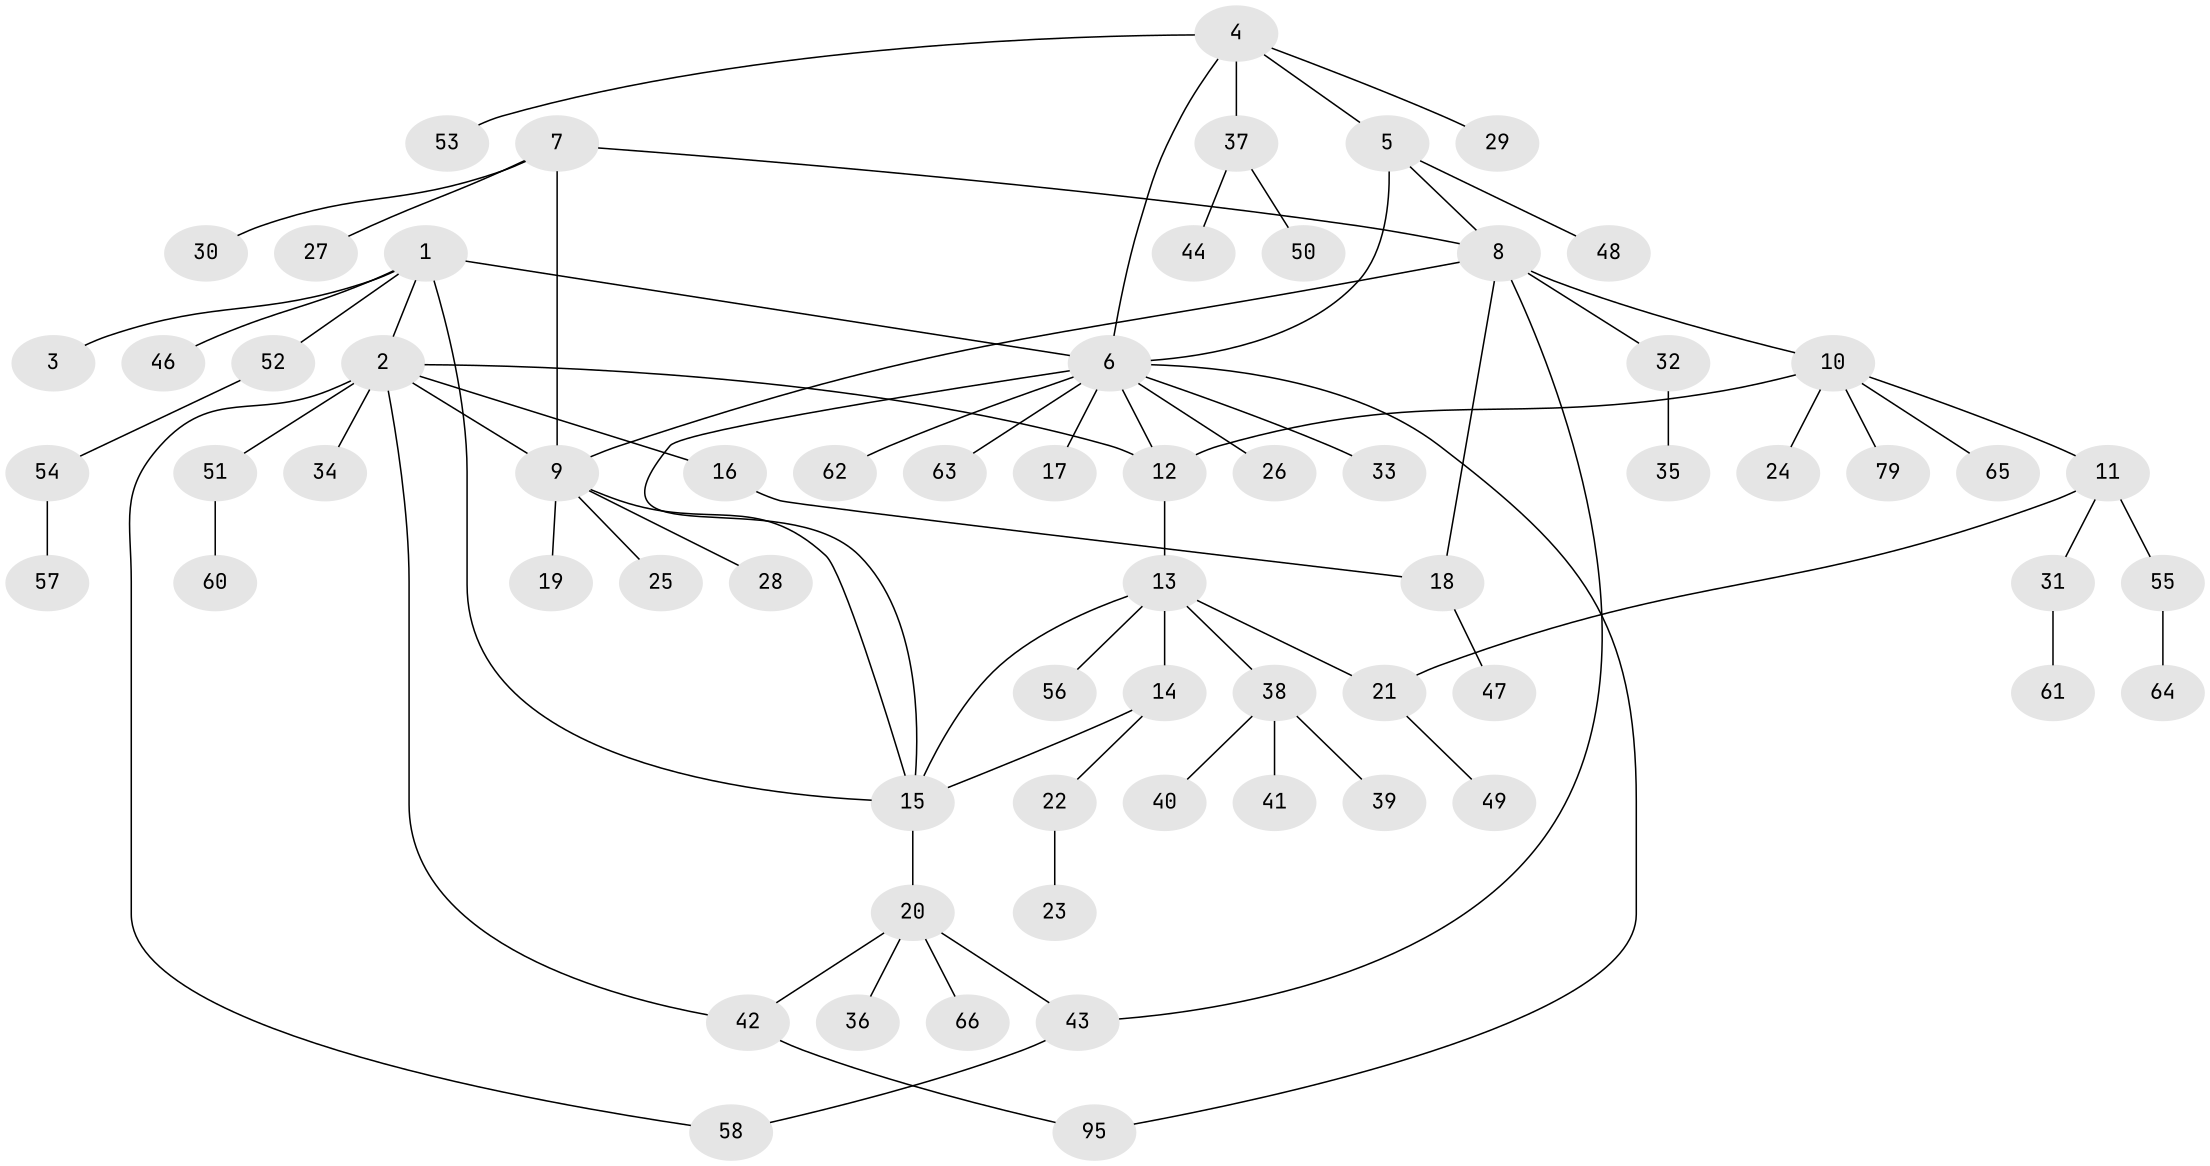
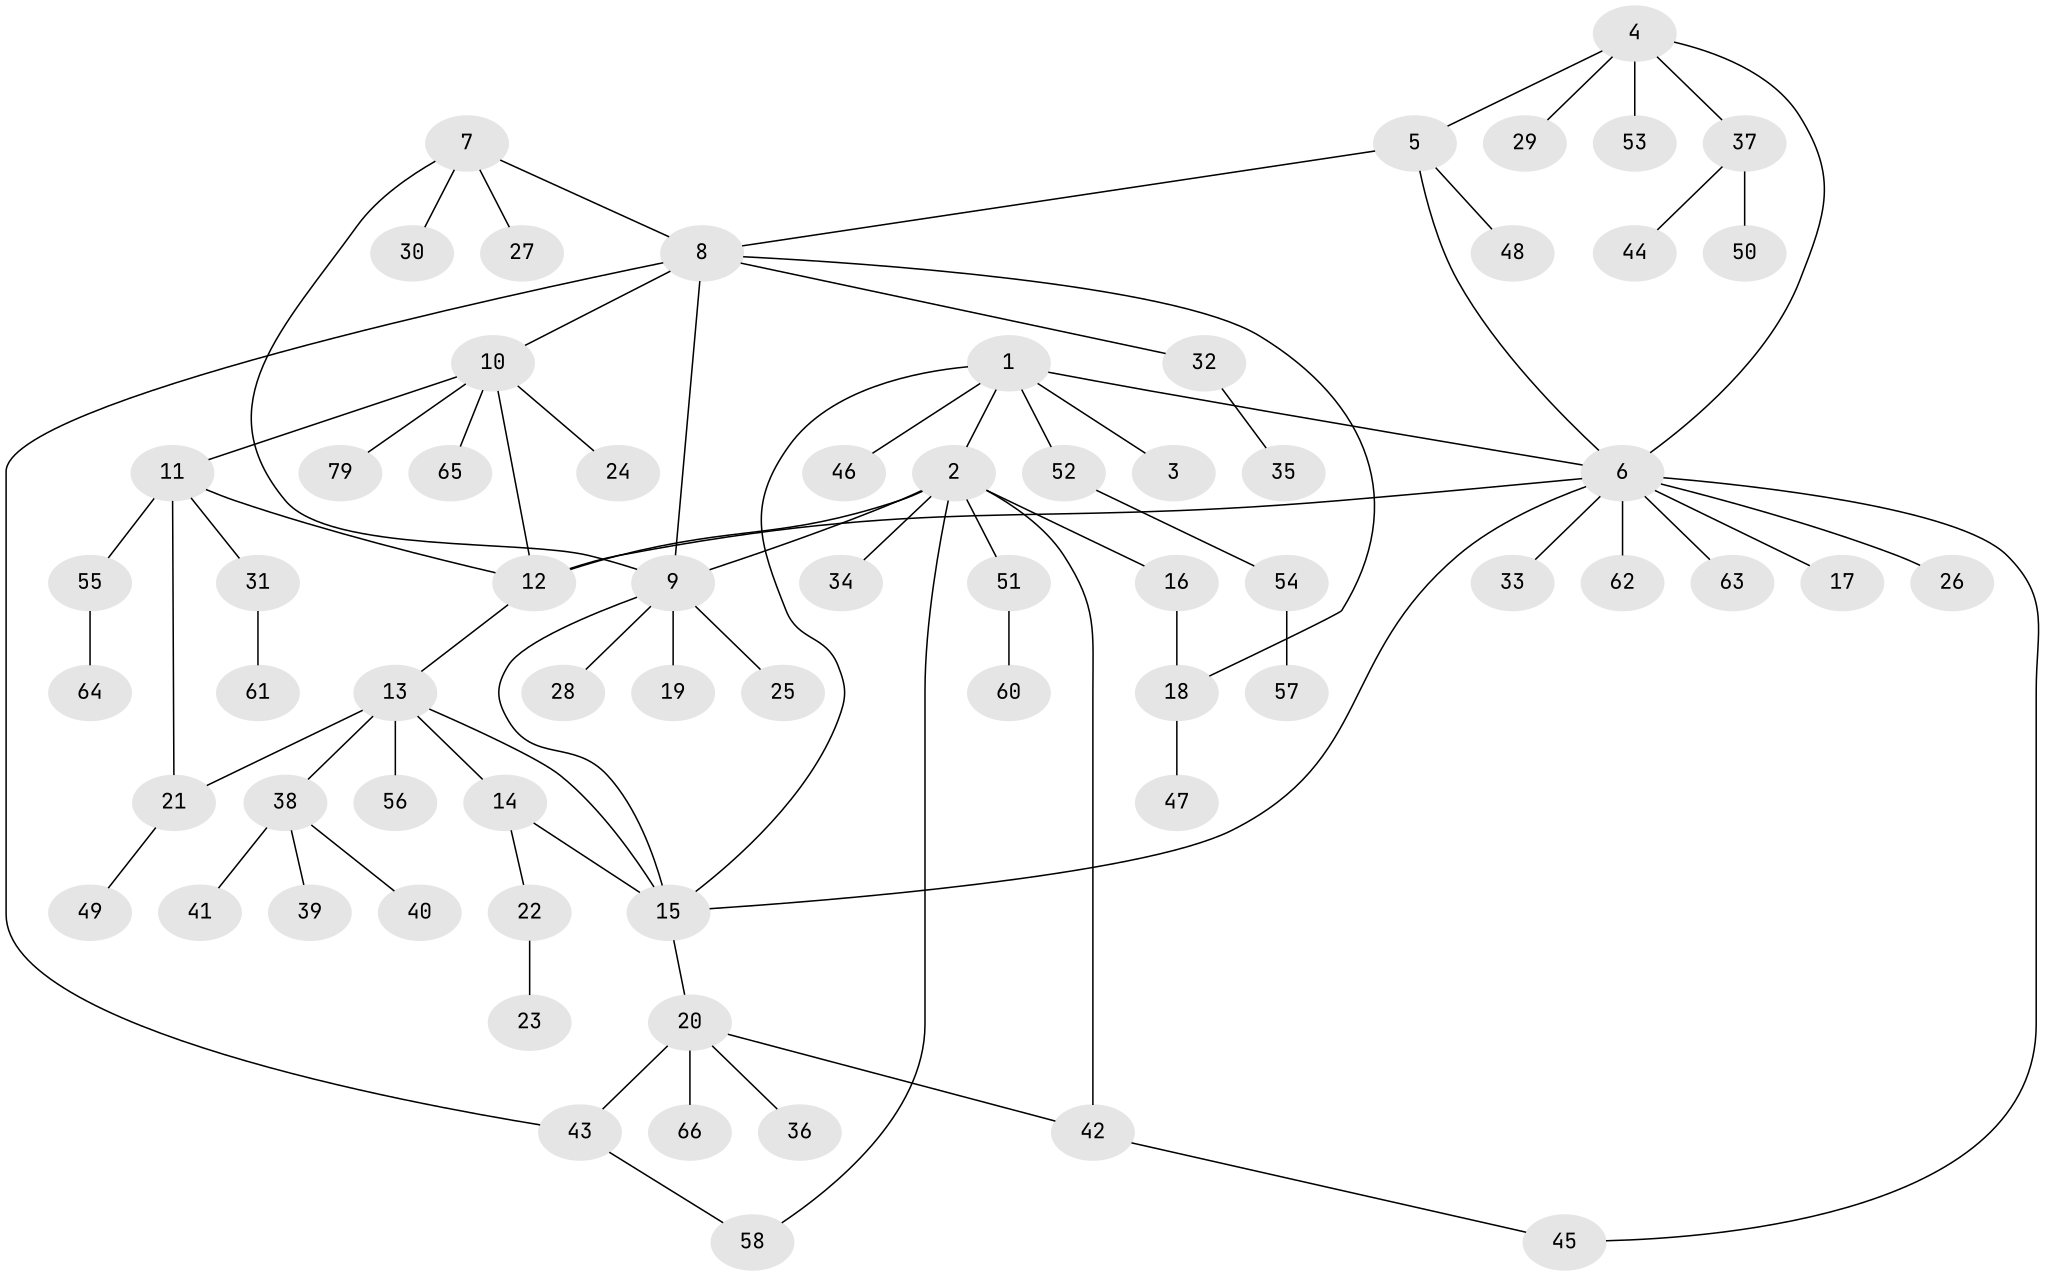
none -> (393, 547)
(1094, 1133) -> (1565, 1242)
